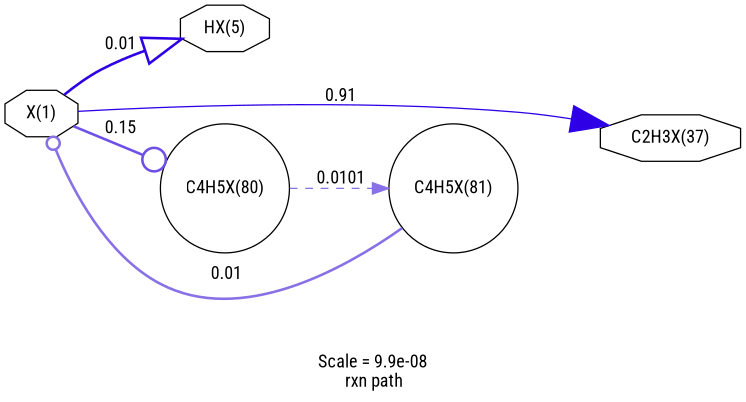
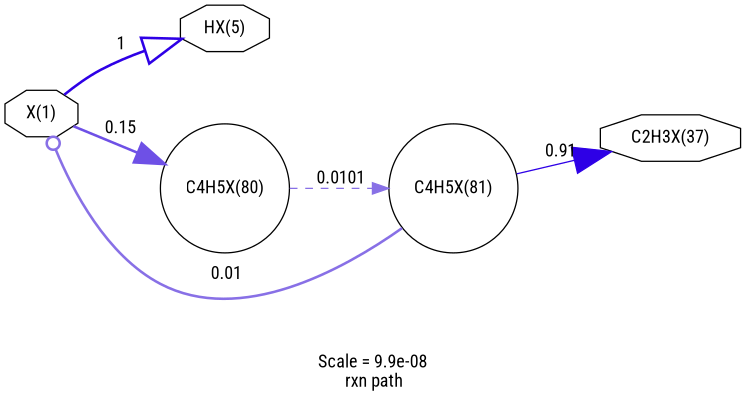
(119, 45) -> (119, 45)
(325, 105) -> (546, 167)
(108, 141) -> (108, 141)
